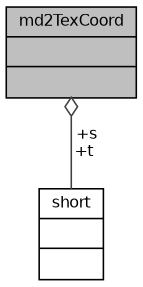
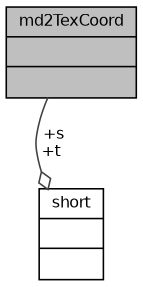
(71, 153) -> (37, 134)
